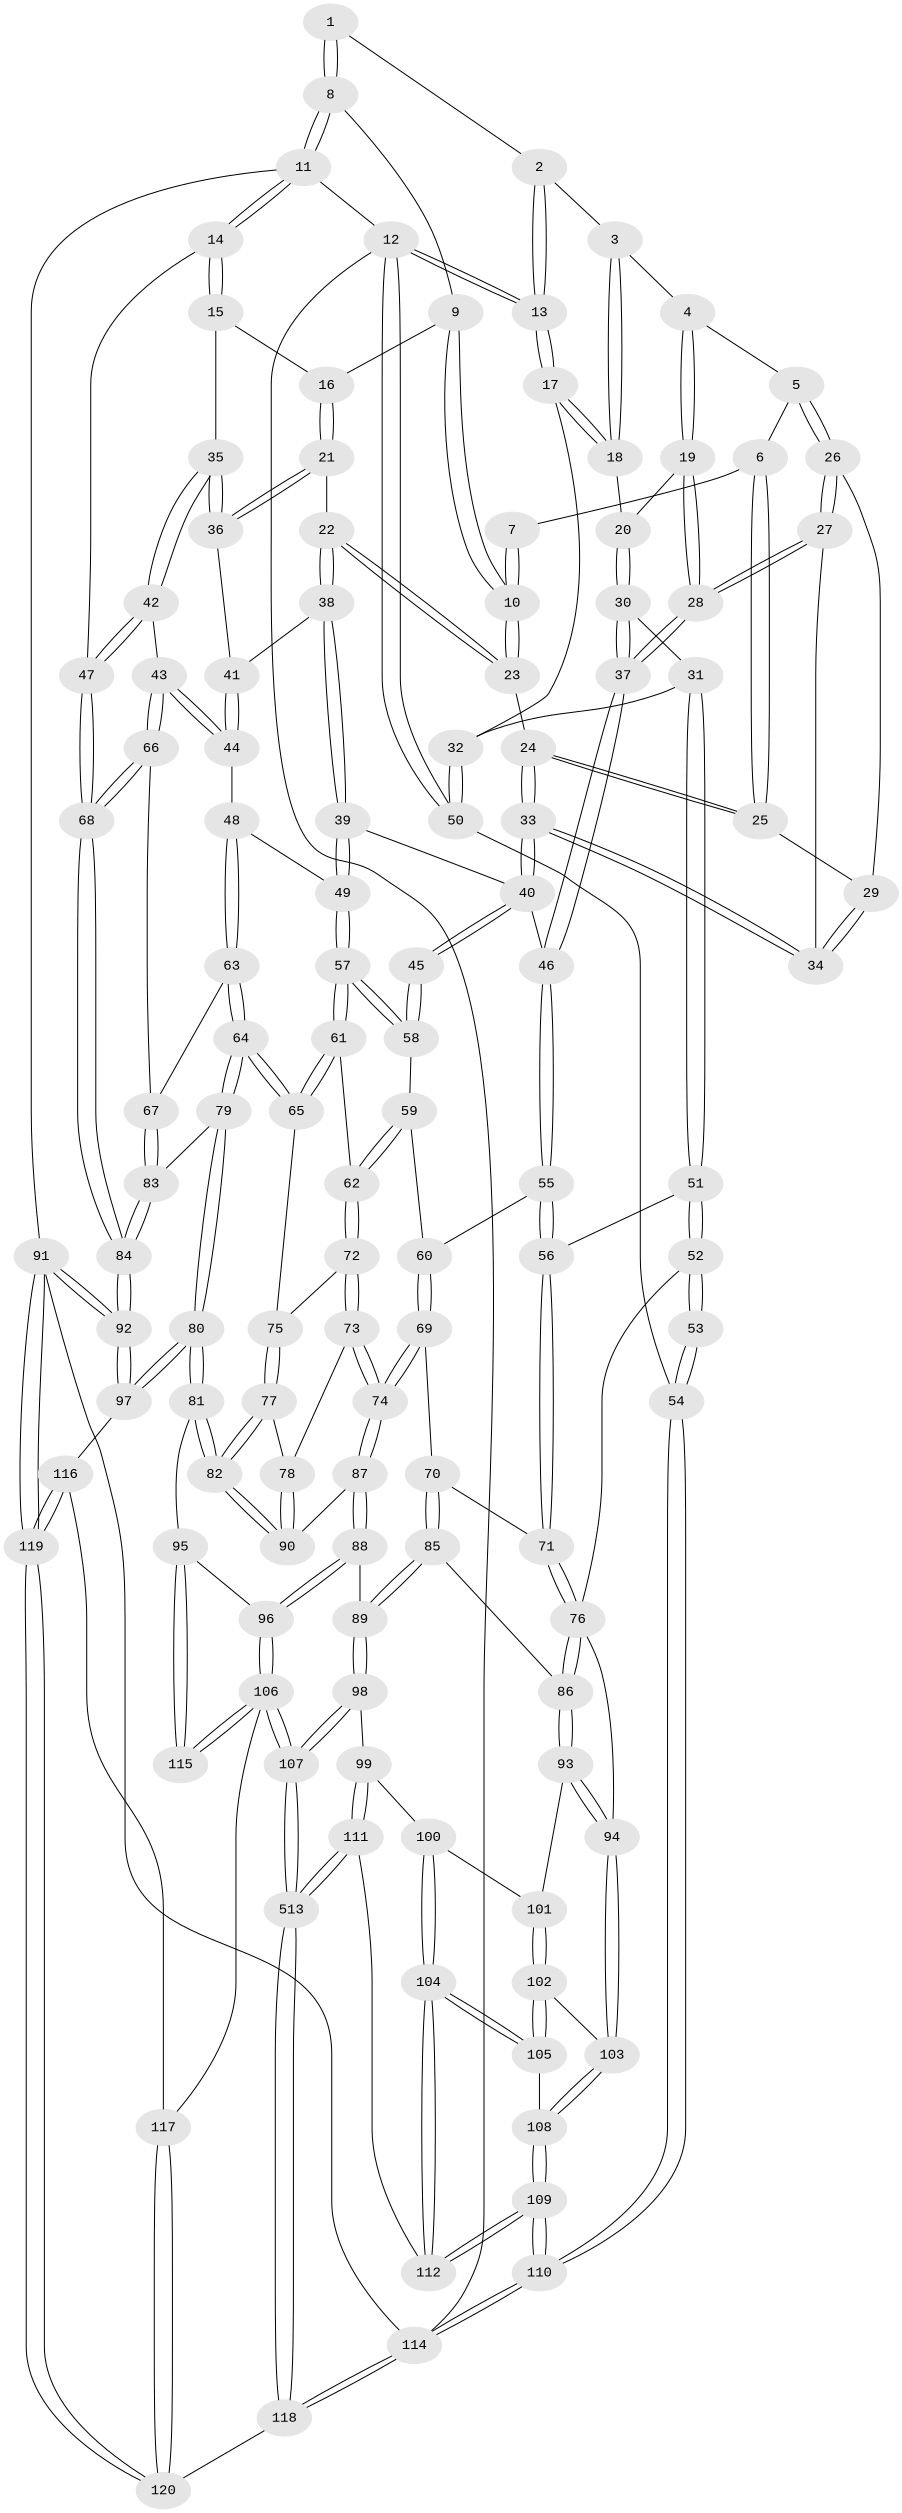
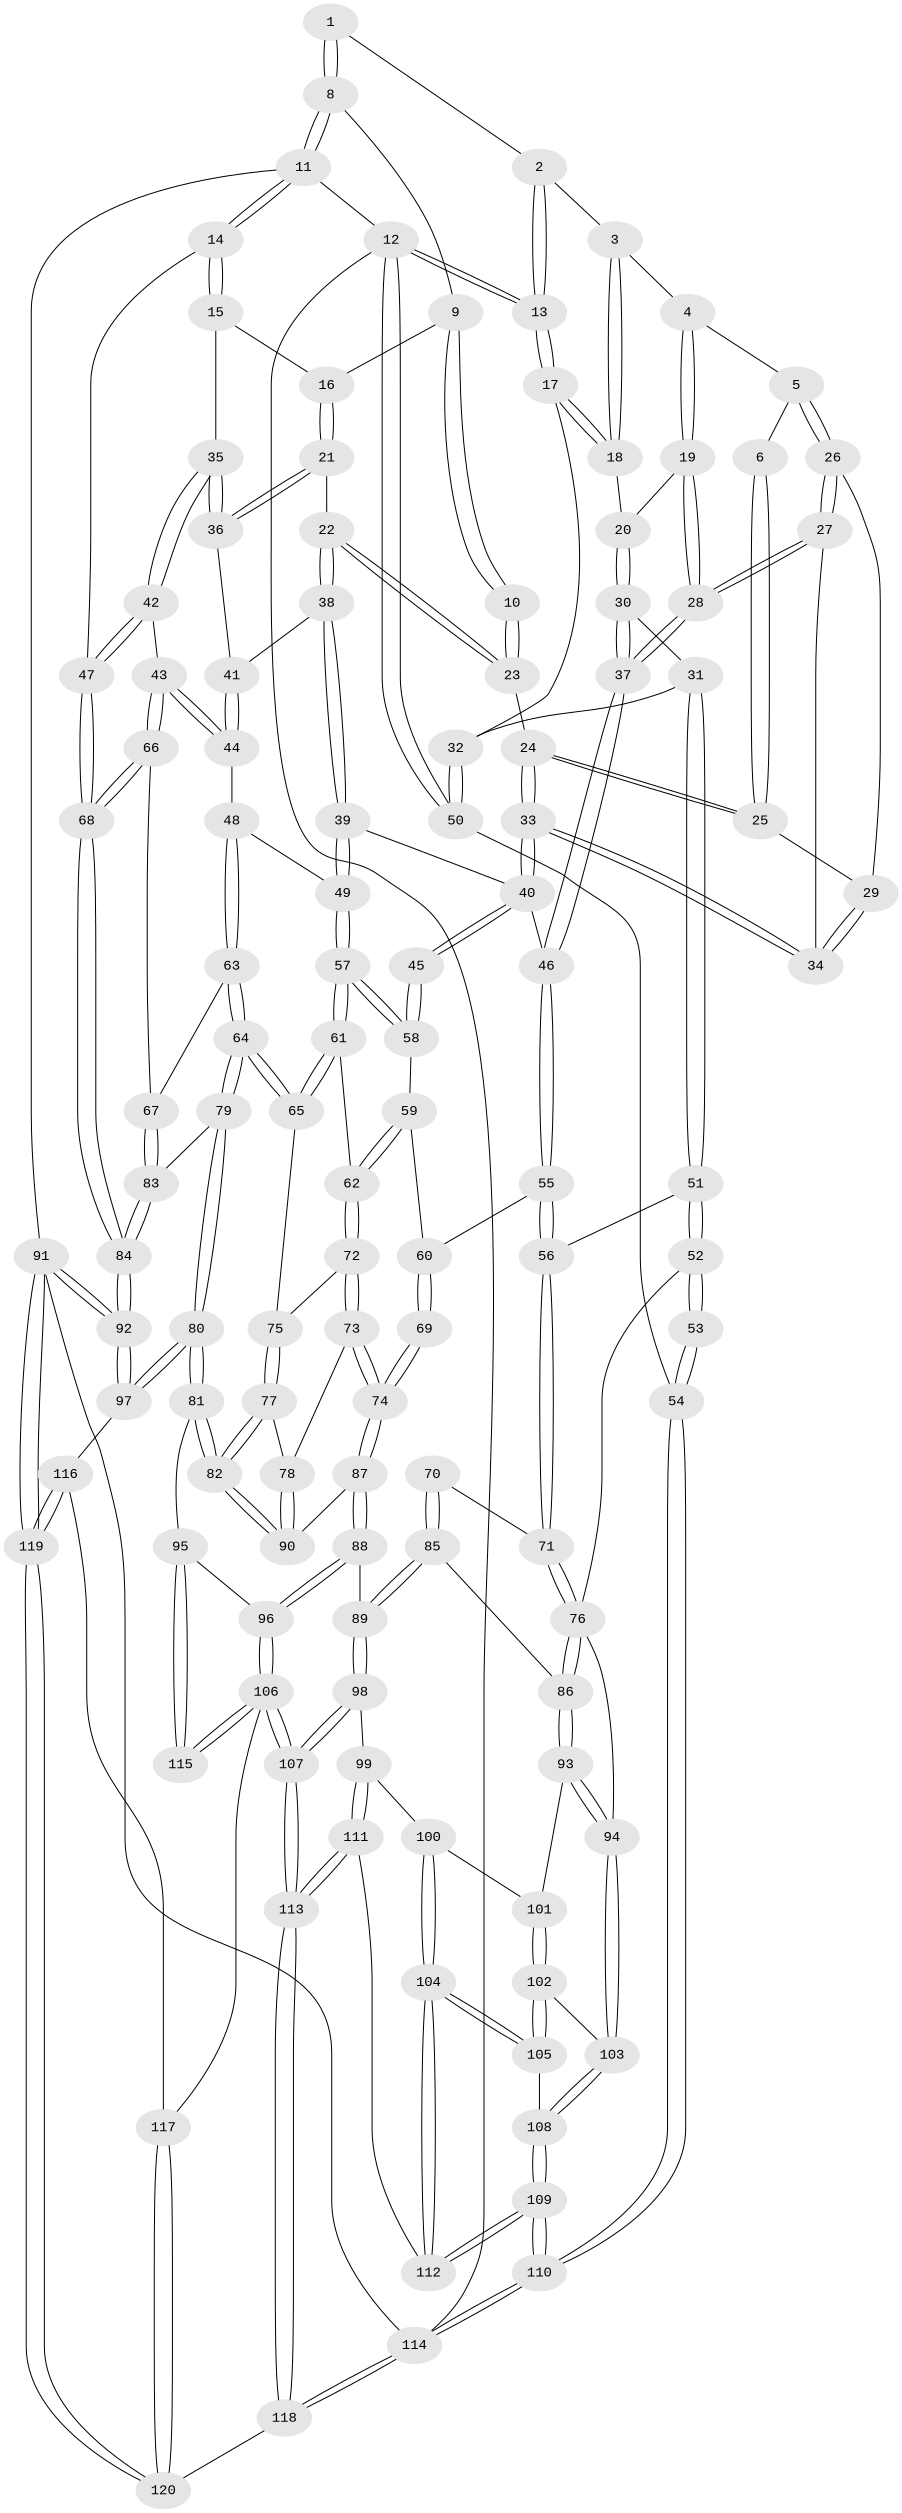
(512, 530) -> none
(429, 1402) -> none
(291, 1910) -> (291, 1910)
